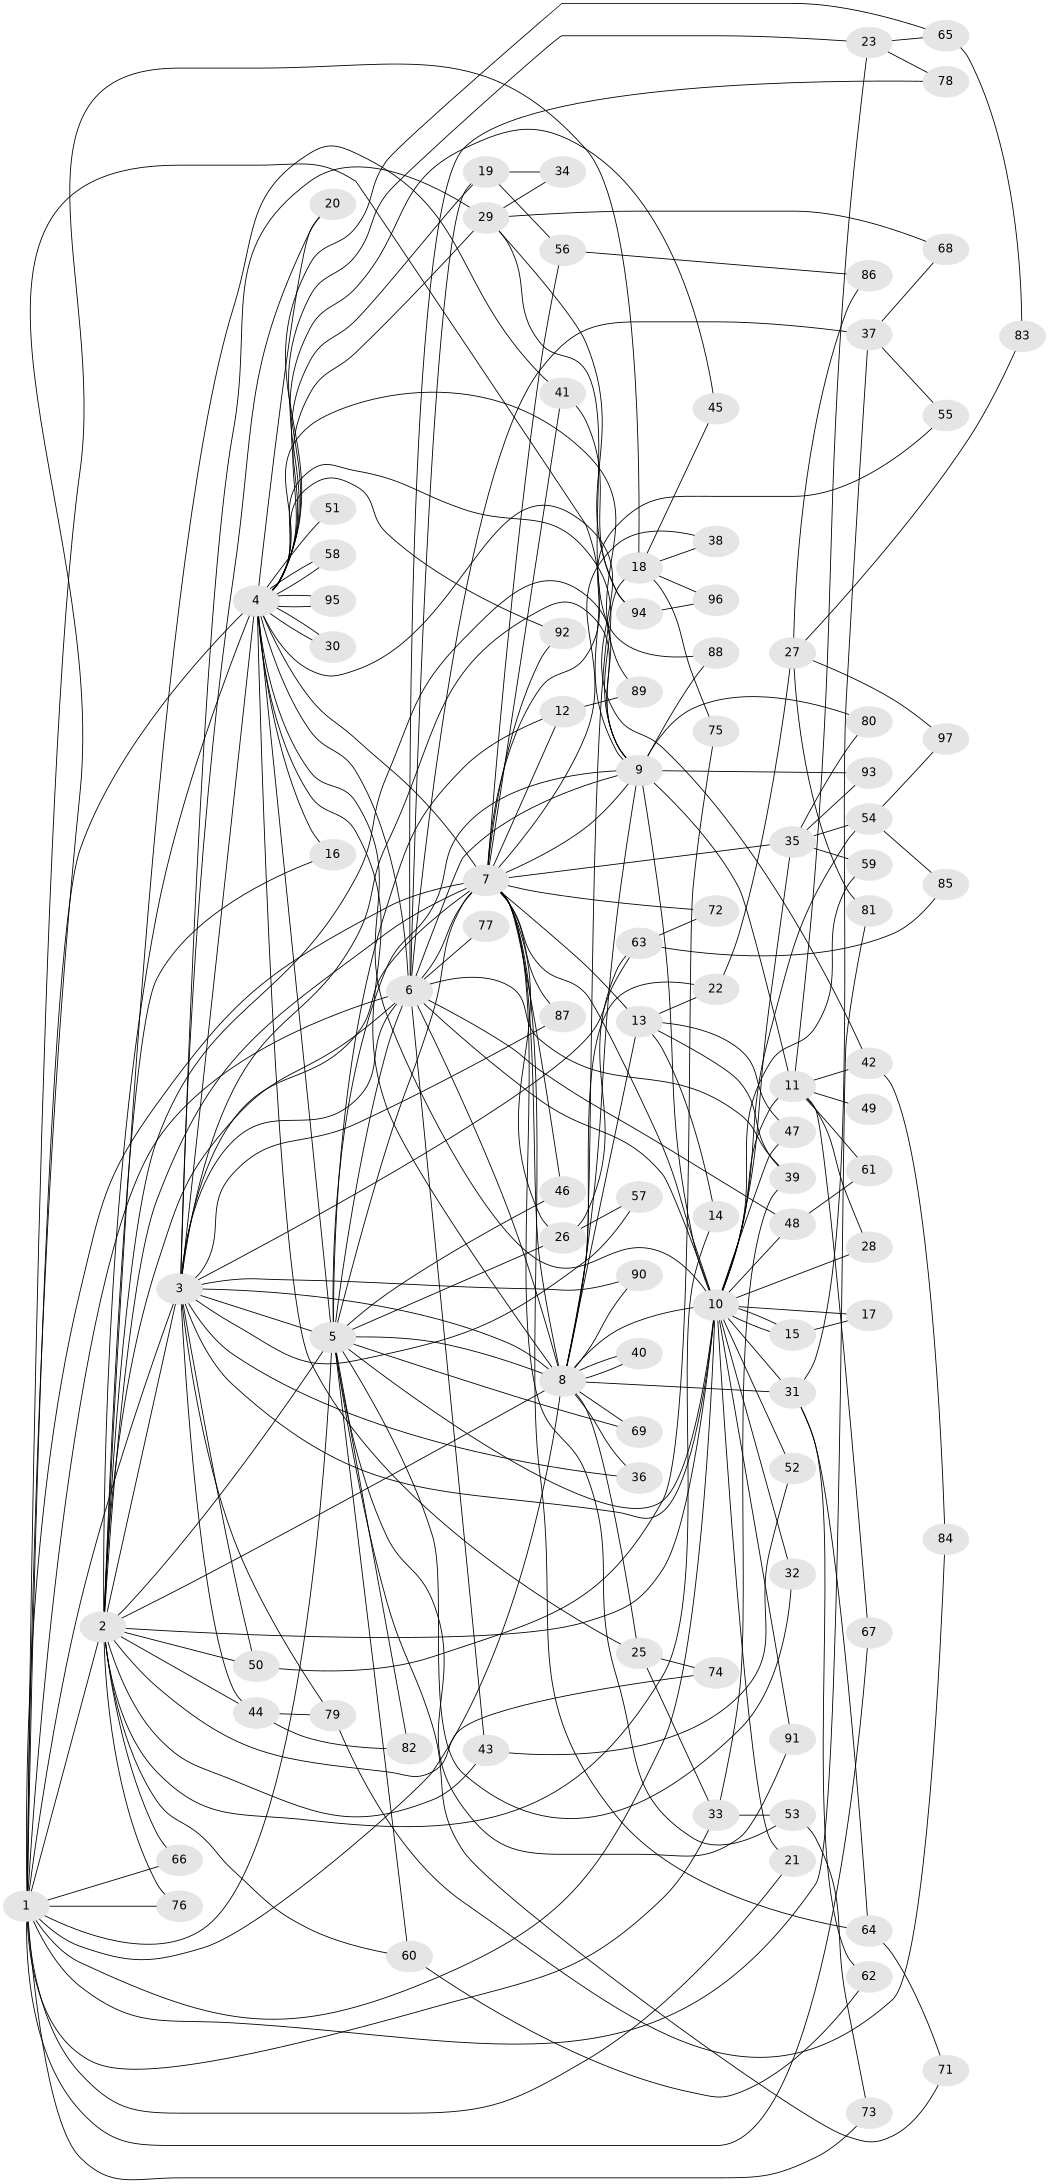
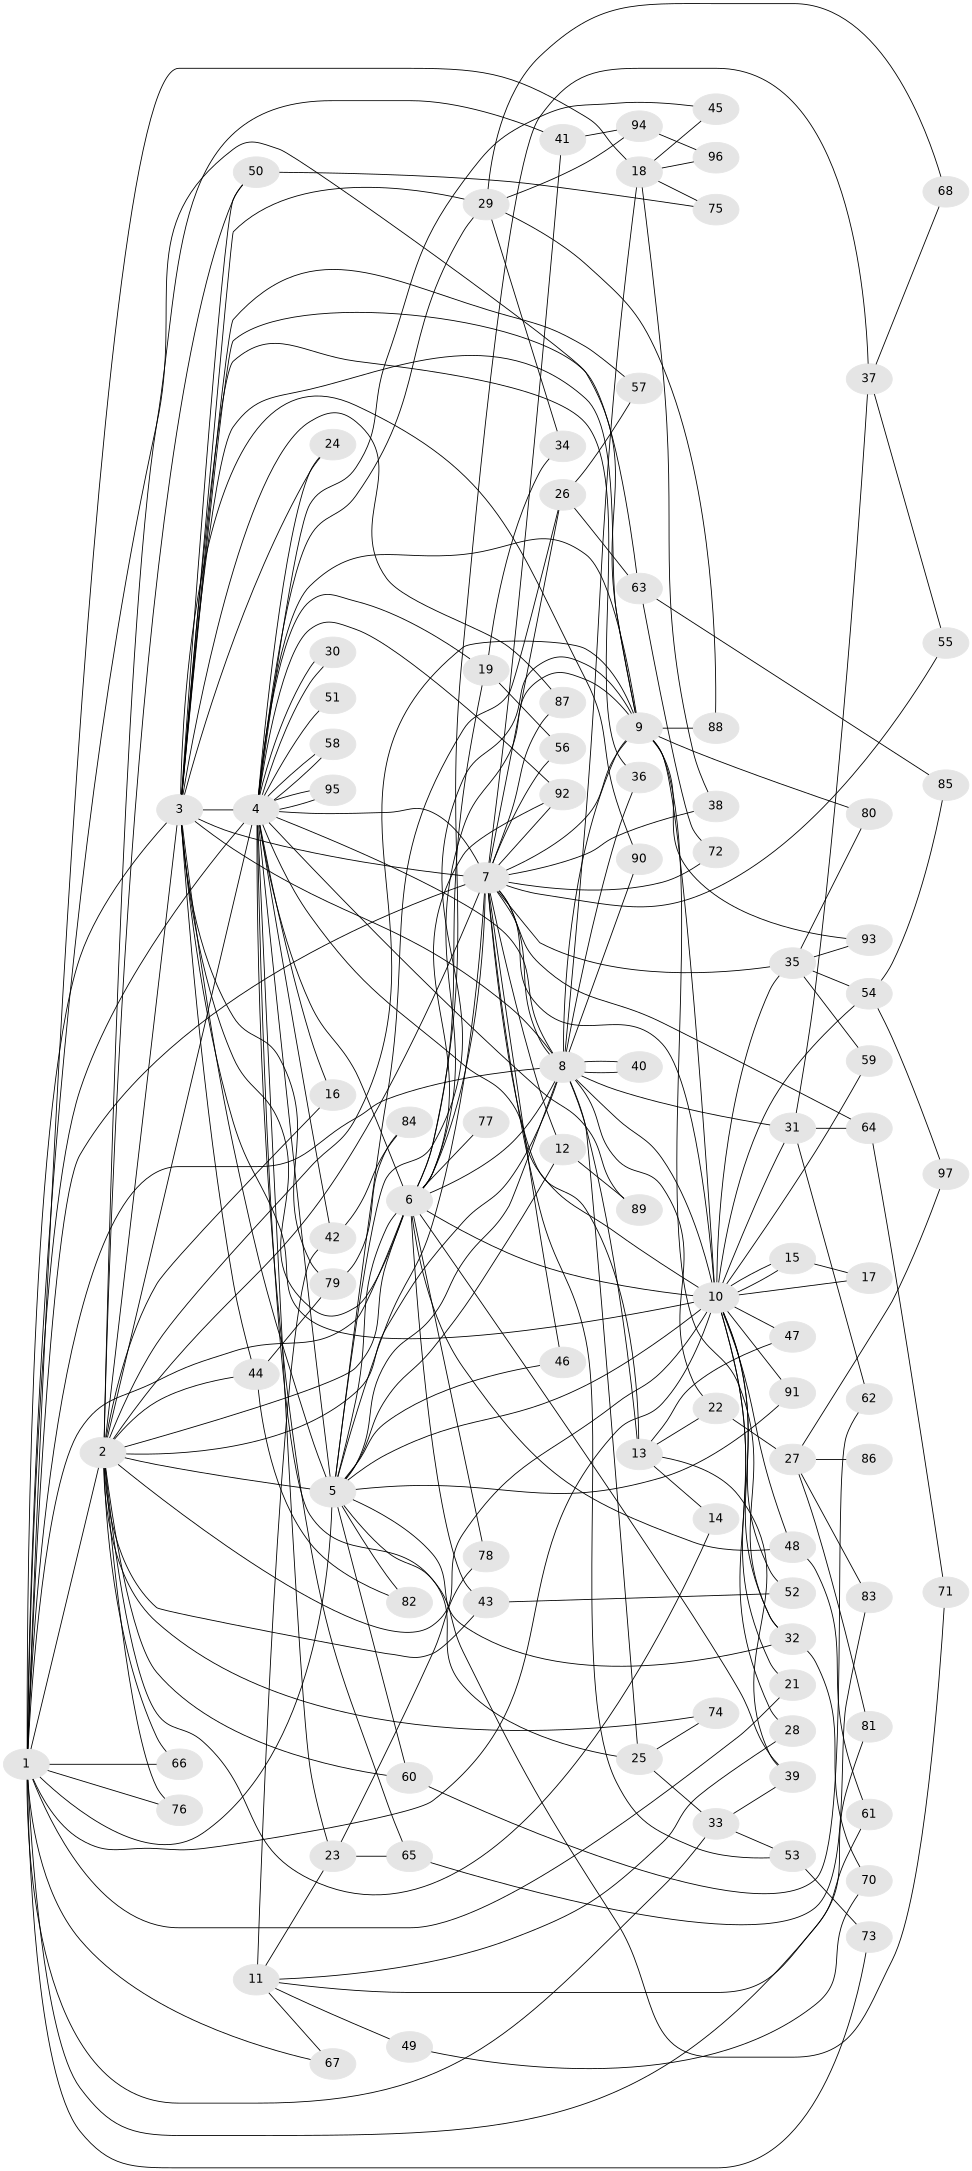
(333, 204) -> (333, 445)
(716, 263) -> none
(750, 921) -> (677, 1171)
none -> (435, 974)
(748, 1193) -> none
(639, 1432) -> none
none -> (869, 1881)
